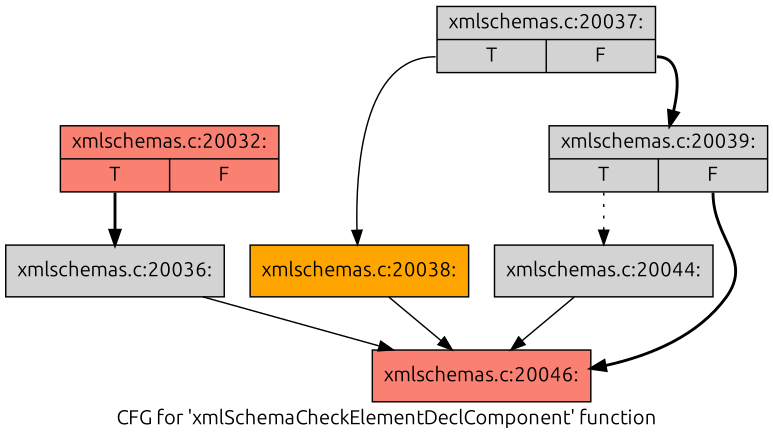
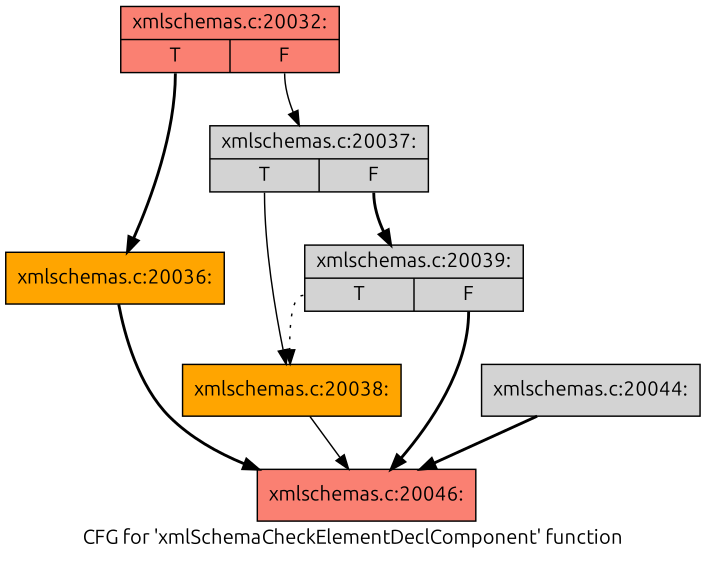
none -> (287, 93)
(604, 211) -> (291, 320)
(115, 271) -> (115, 278)
(548, 319) -> (485, 440)
(291, 321) -> (158, 403)
